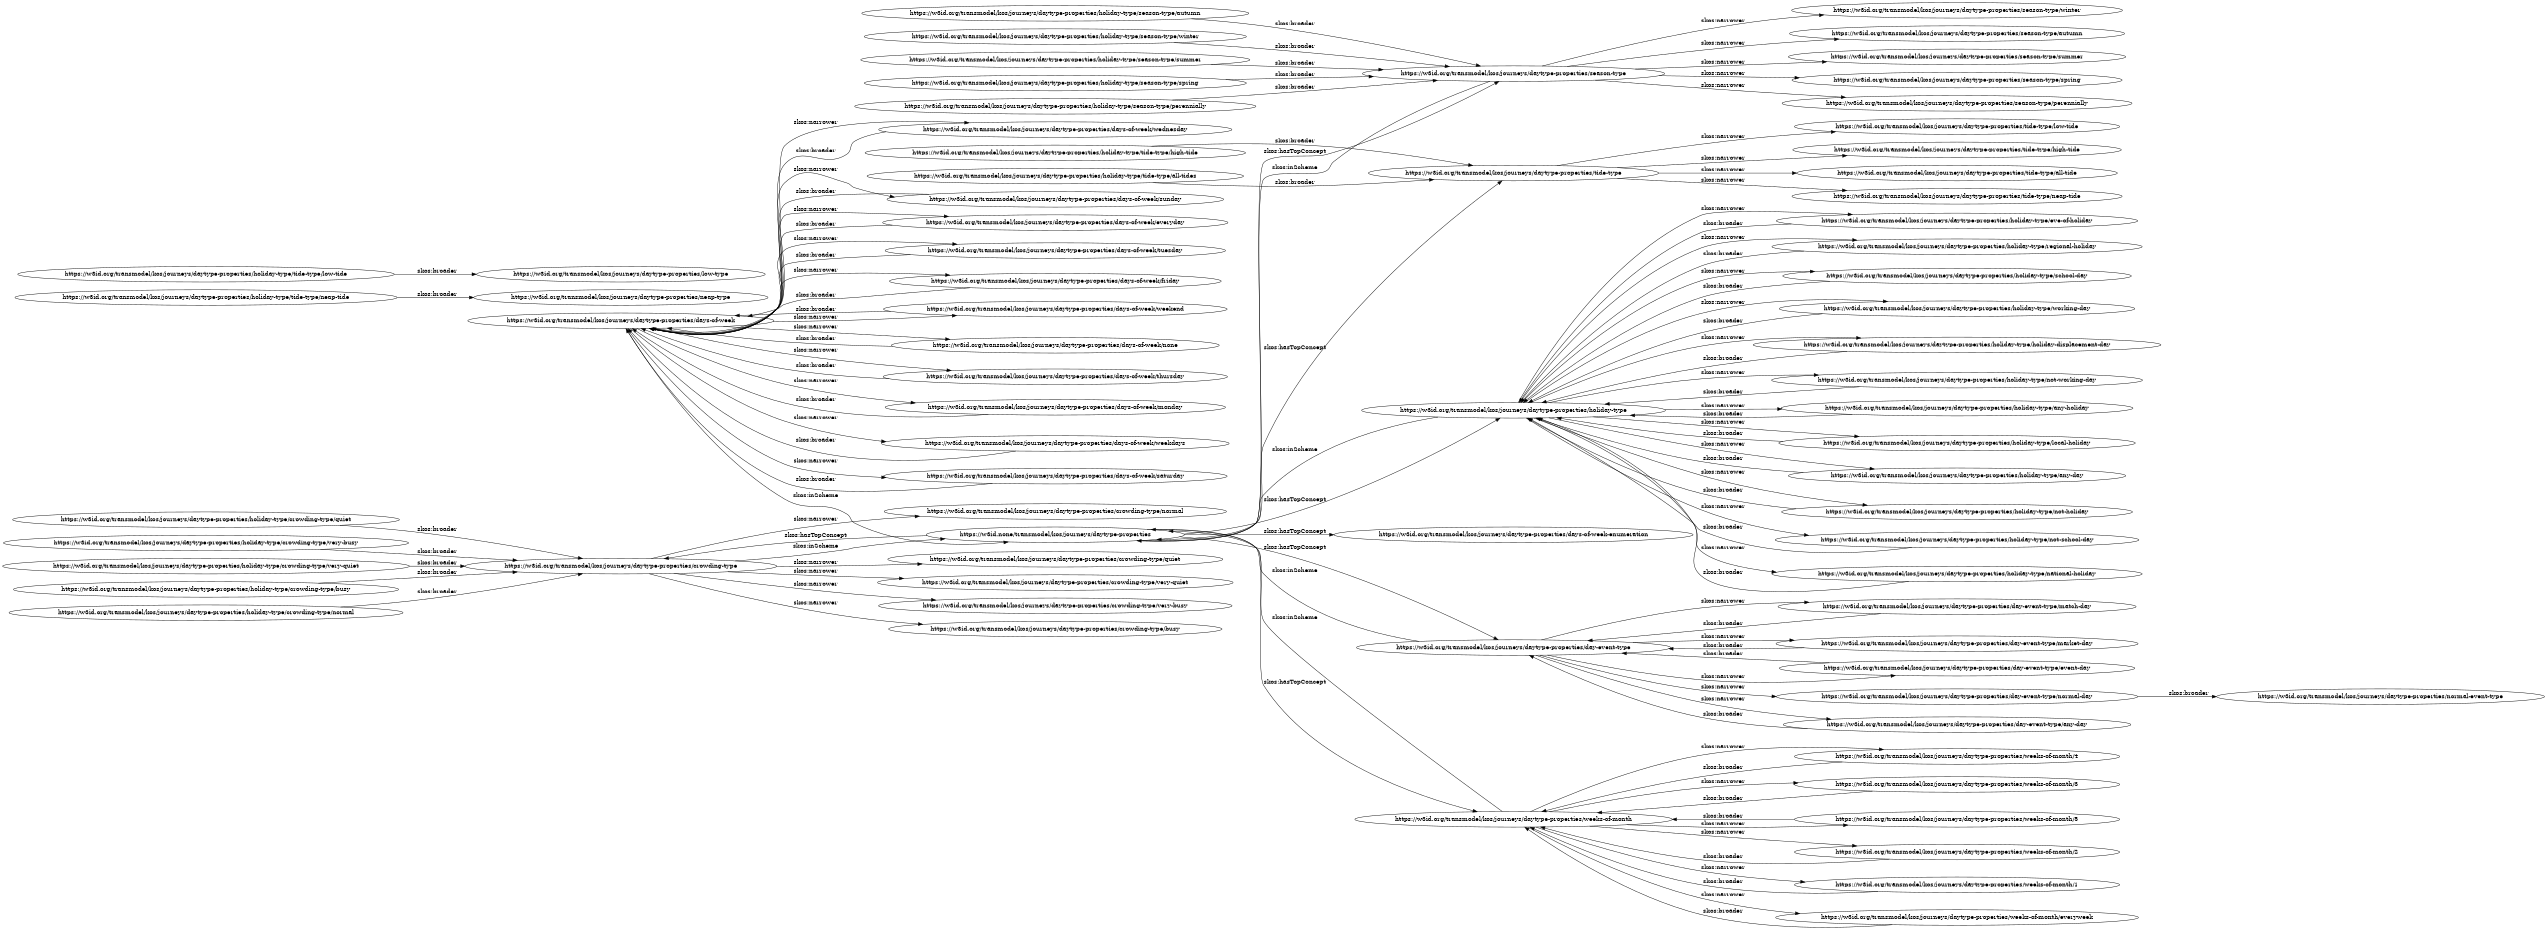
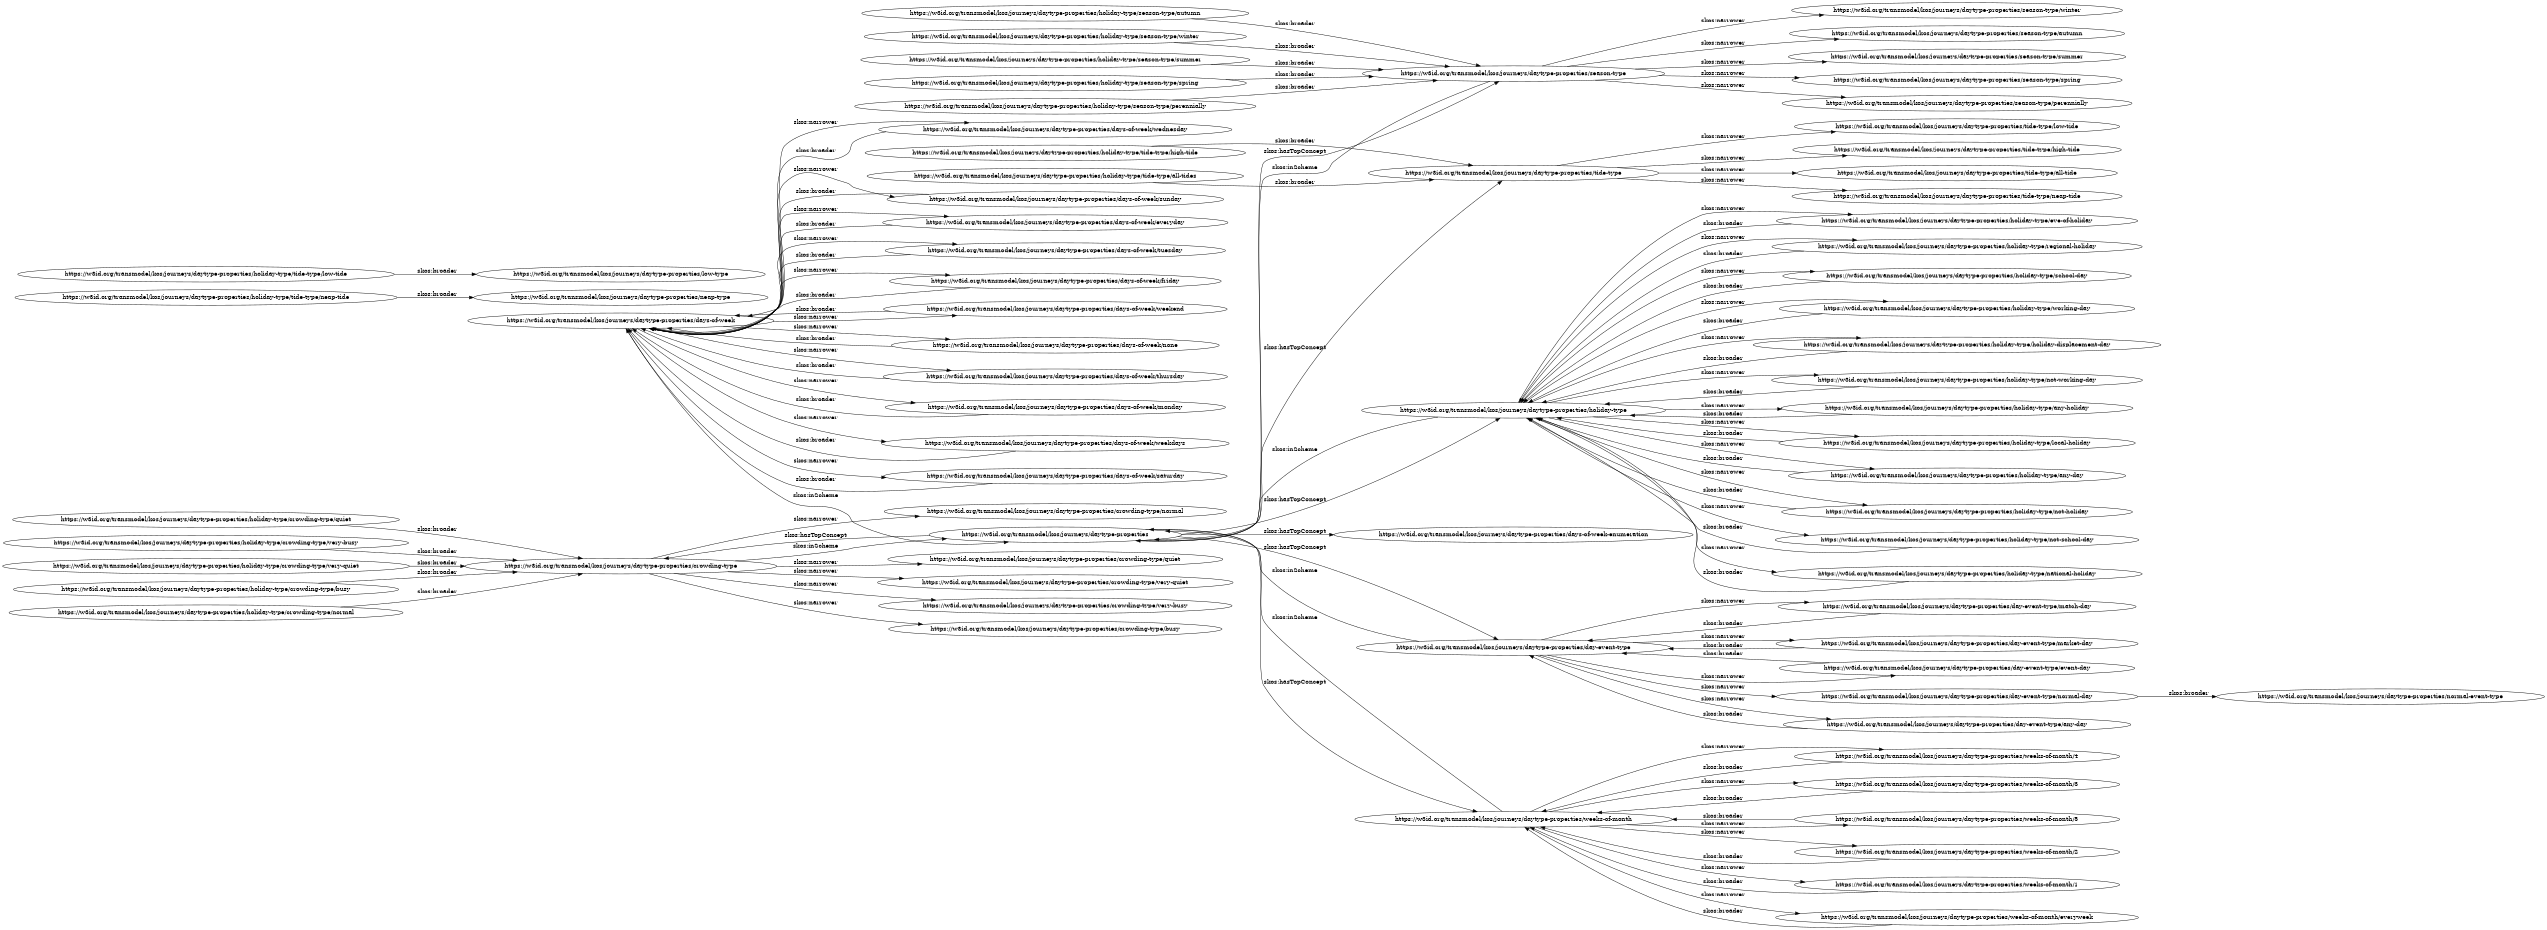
(1055, 535) -> (1055, 535)
